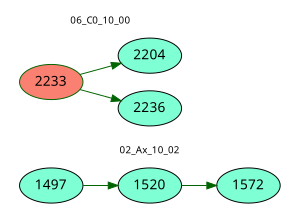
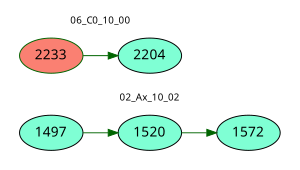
(150, 108) -> none
